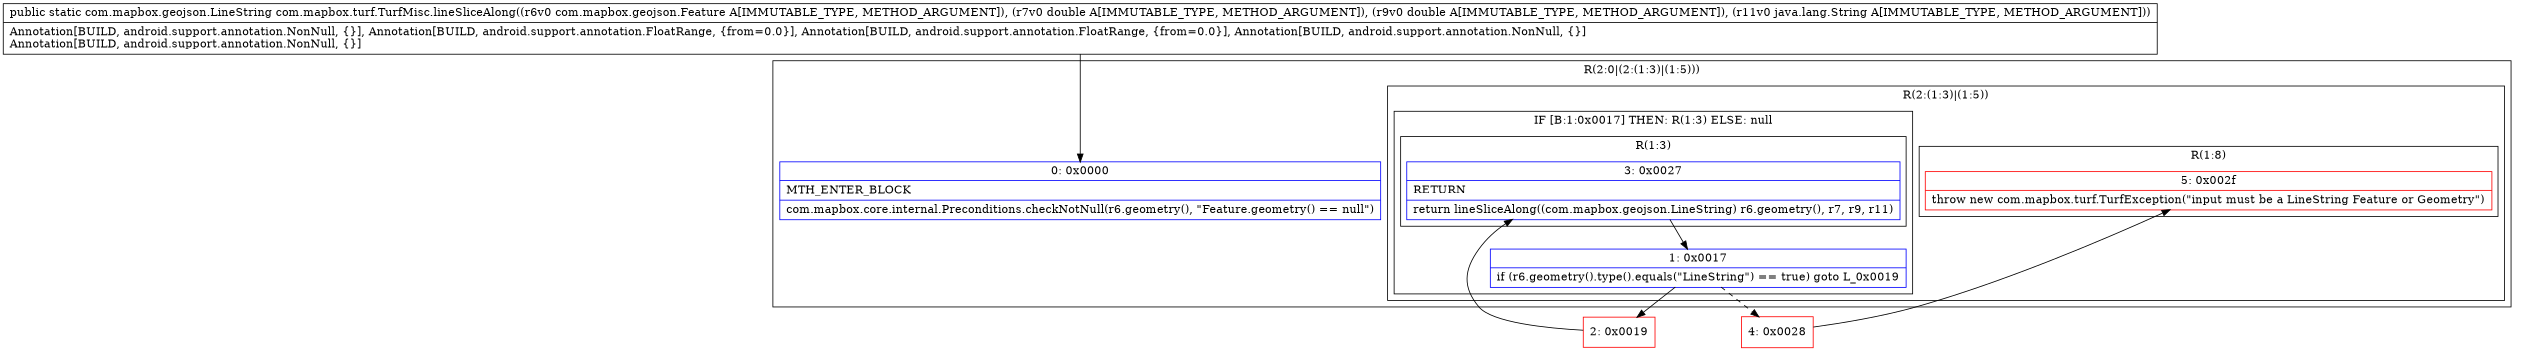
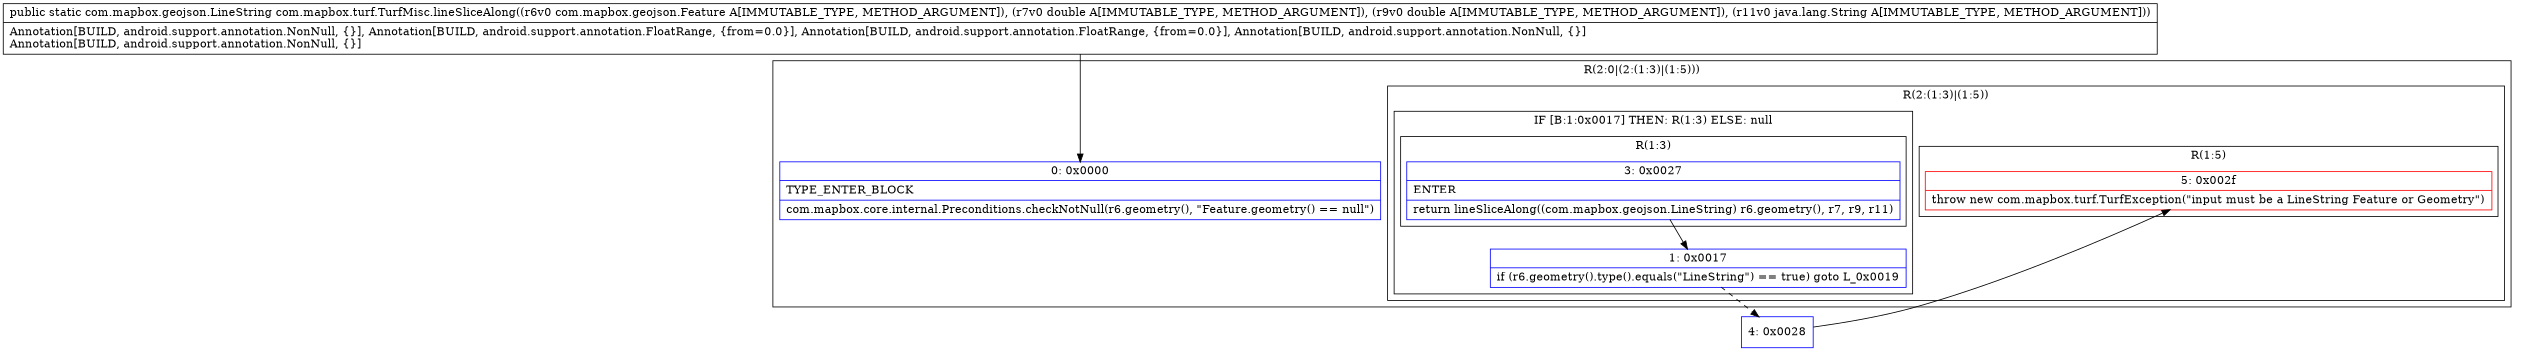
(2209, 156) -> (2209, 156)
(849, 190) -> (850, 190)
(1440, 190) -> (1435, 190)
(1619, 332) -> none
(1777, 332) -> (1777, 332)
